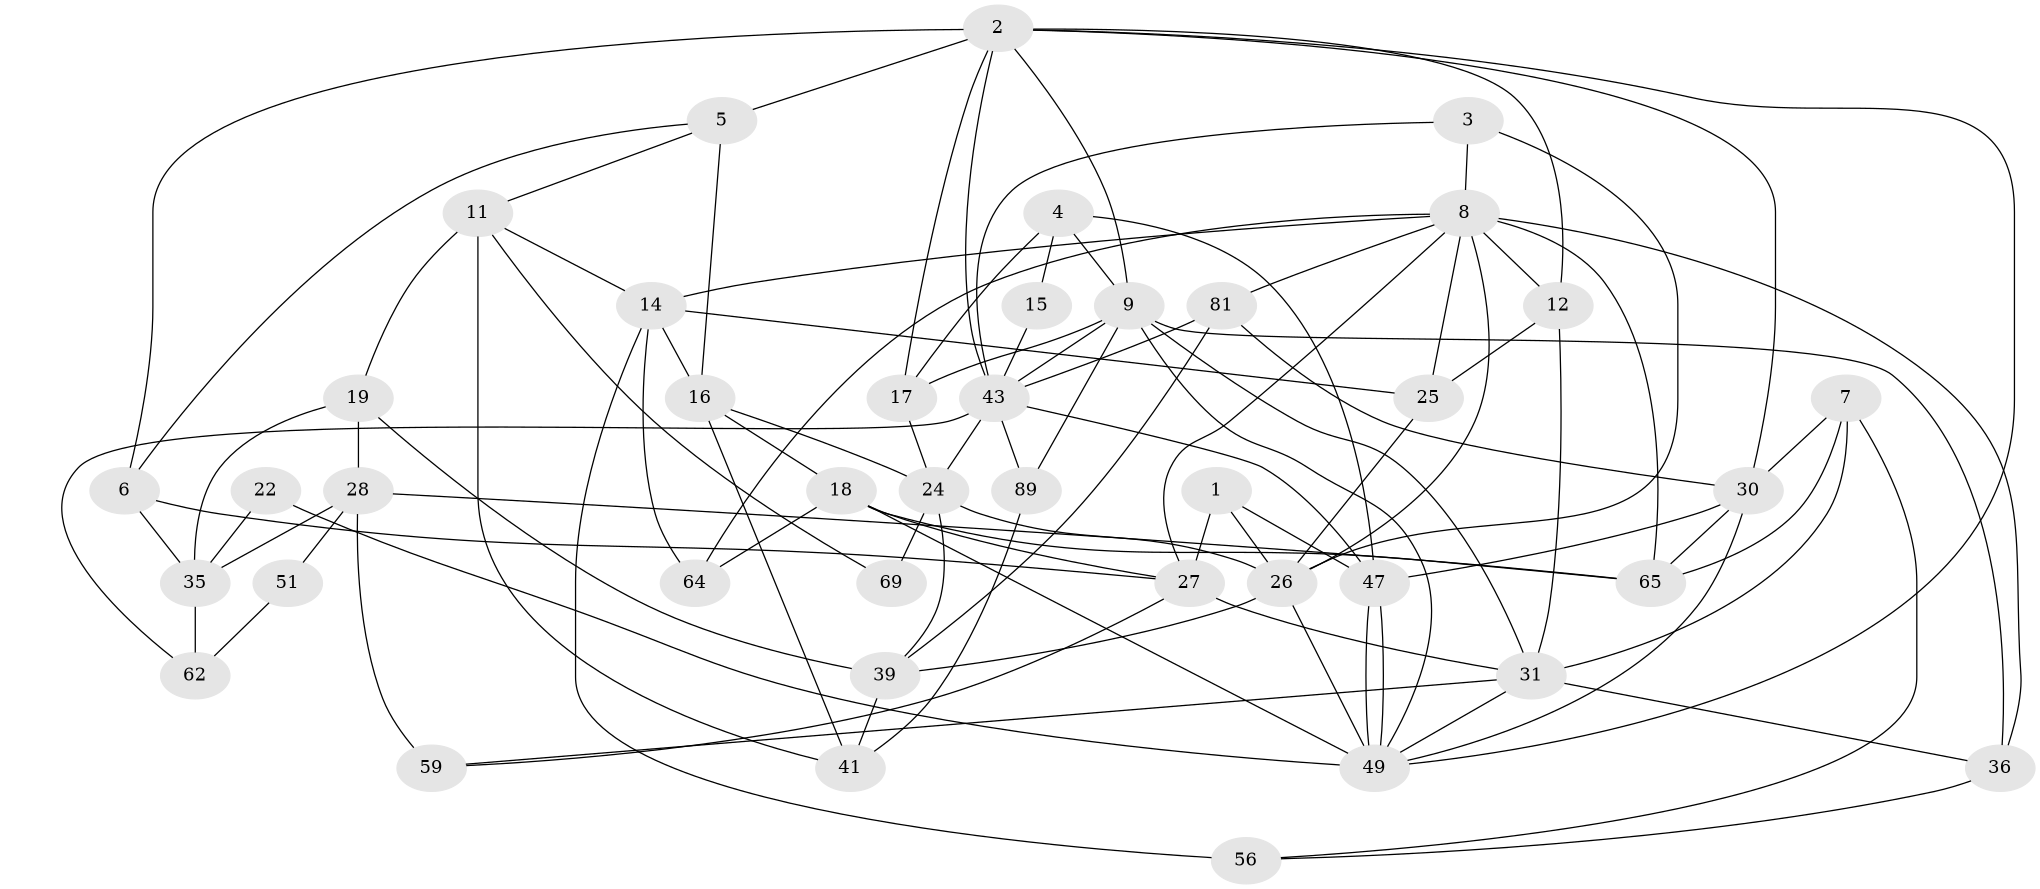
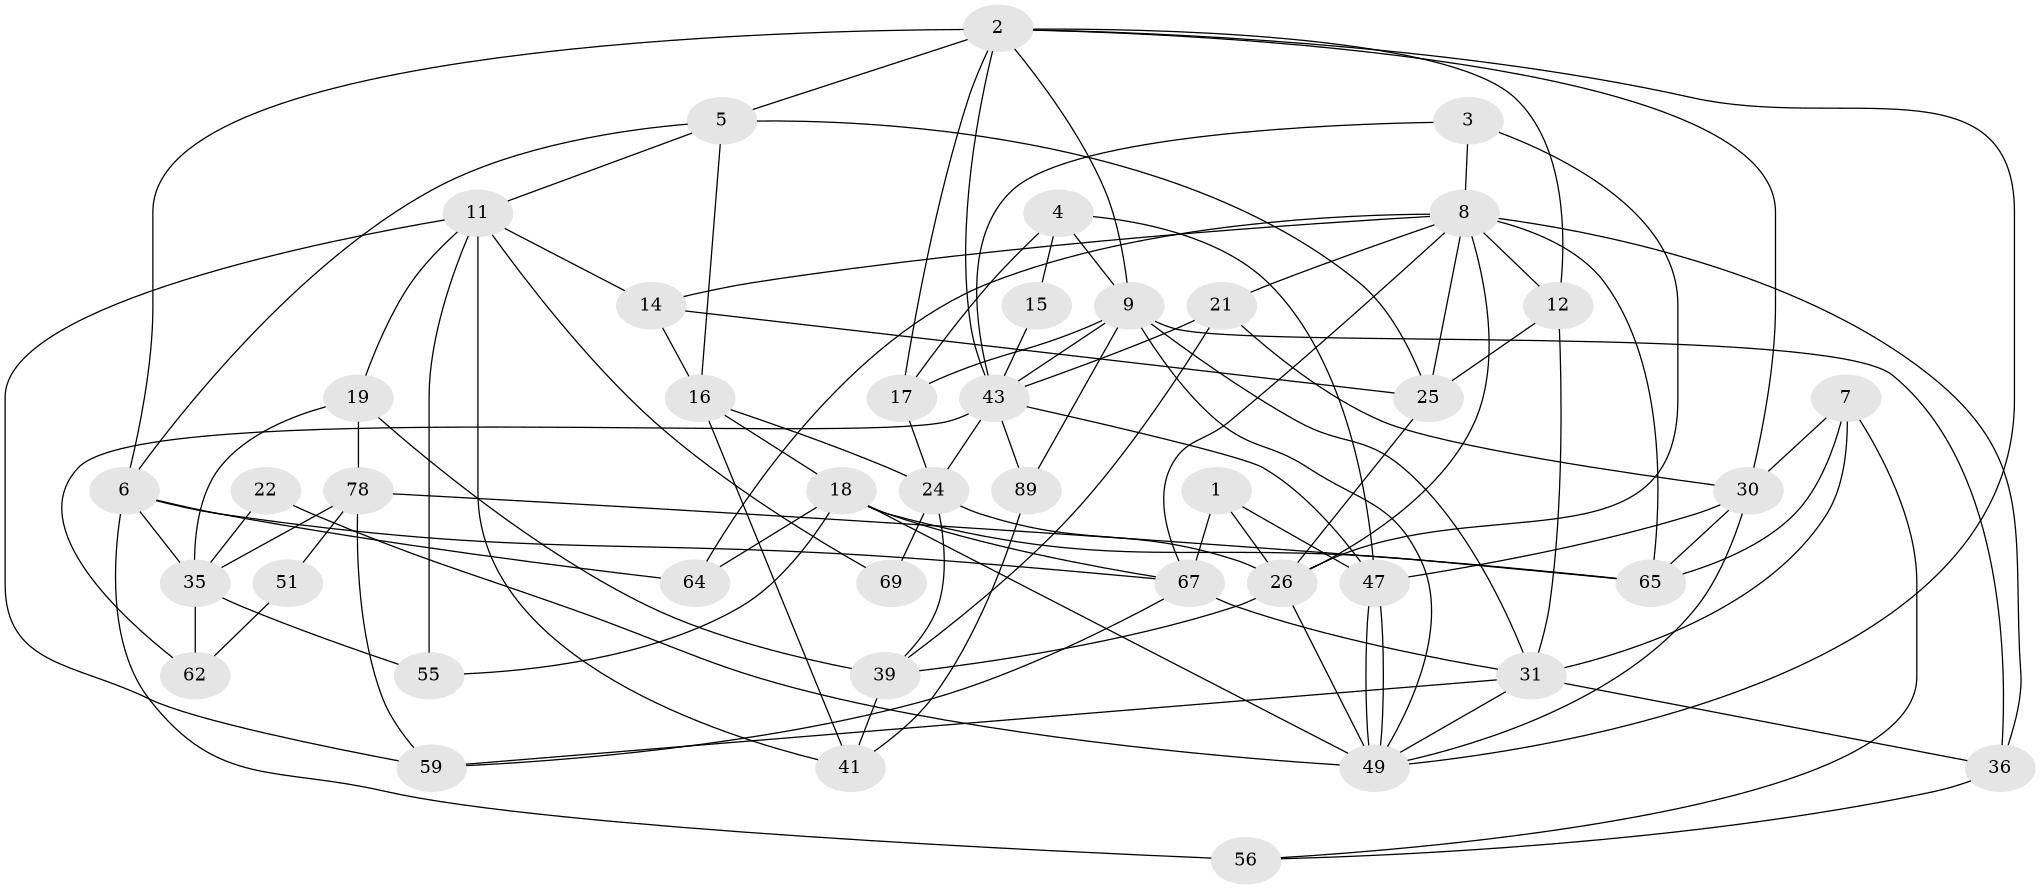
none -> (1126, 168)
(1222, 306) -> (1222, 306)
(645, 449) -> (420, 547)
none -> (5, 474)
(358, 491) -> (358, 491)
(1190, 583) -> (1190, 583)
none -> (429, 676)
(697, 775) -> (571, 817)
